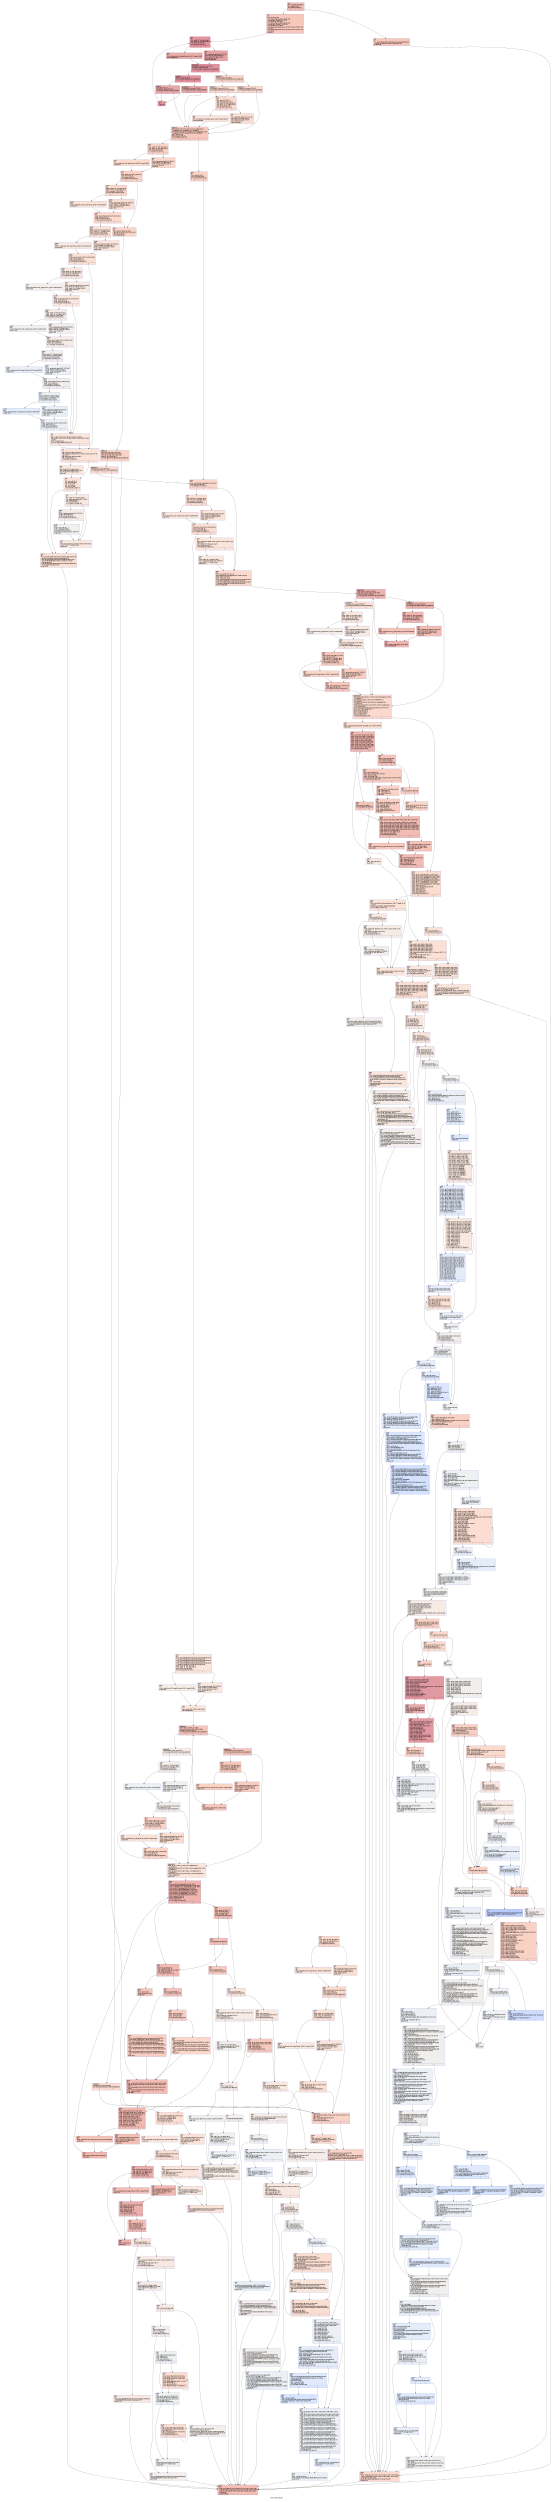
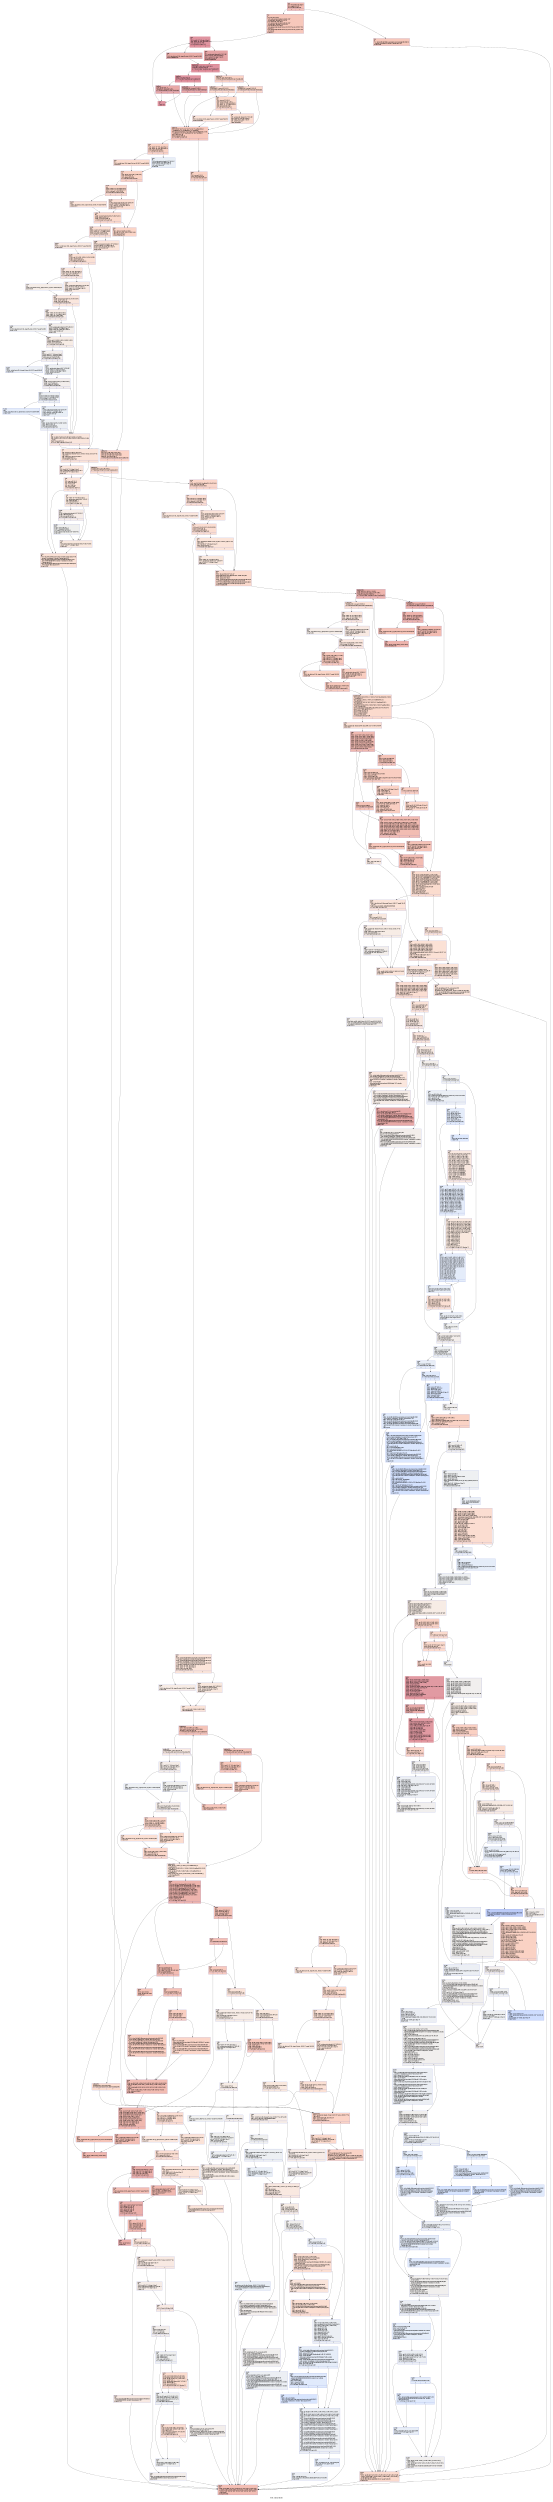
(163, 163) -> (163, 163)
(395, 1117) -> (395, 1117)
(473, 1892) -> none
